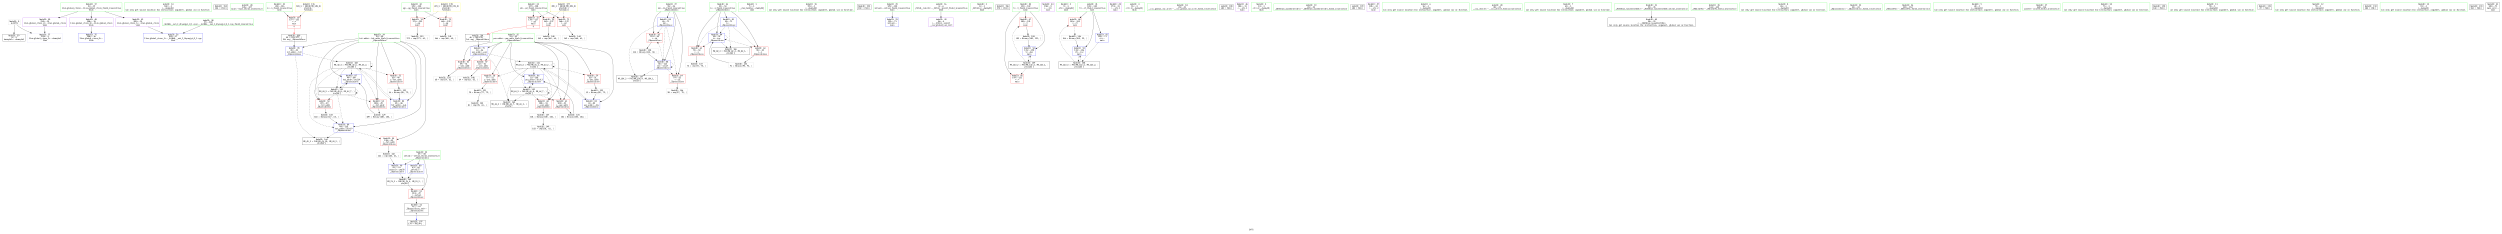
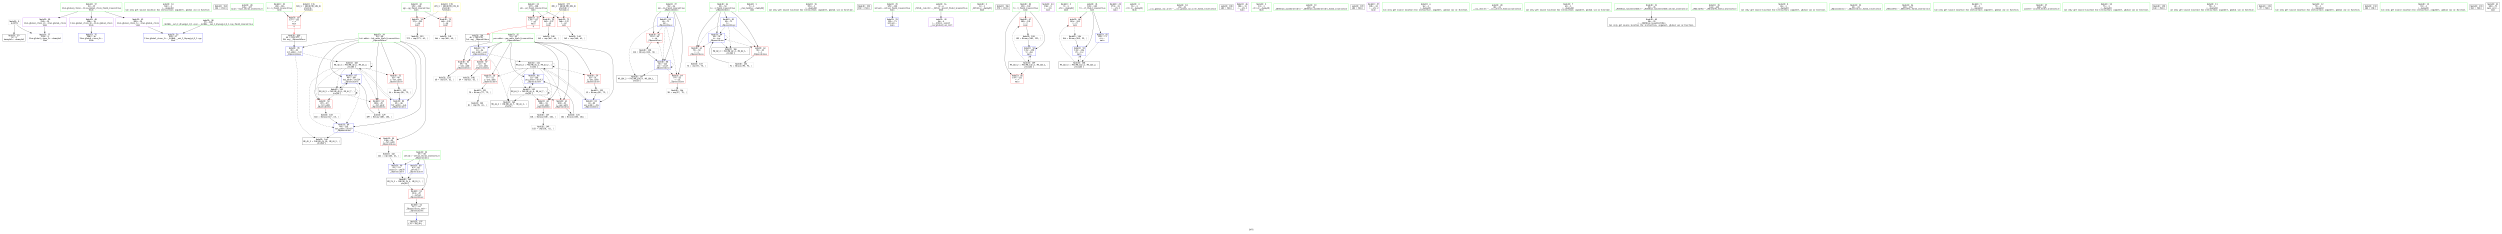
(340, 108) -> (357, 103)
